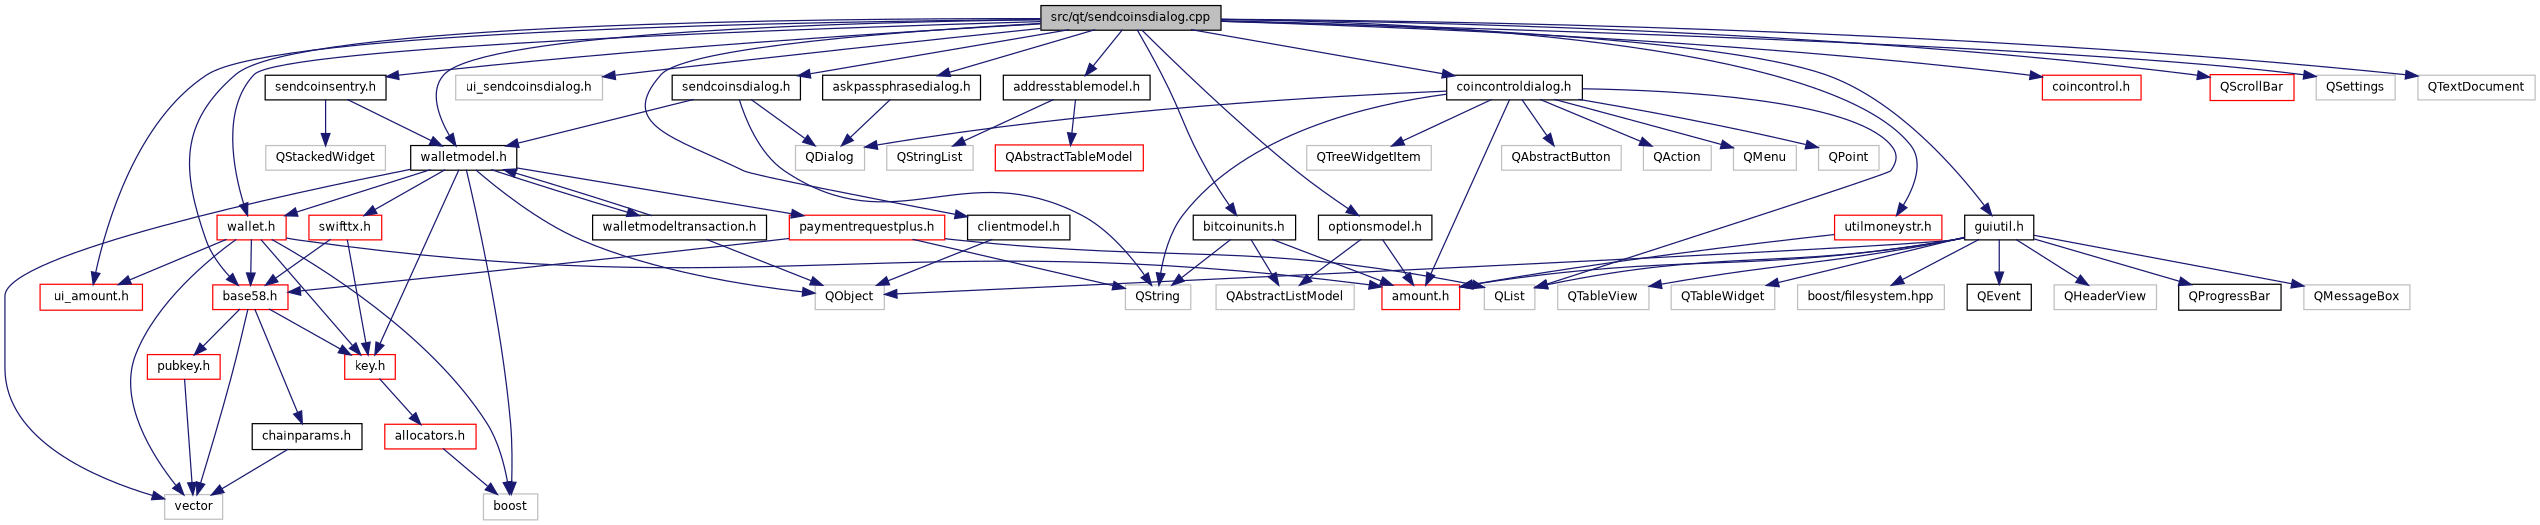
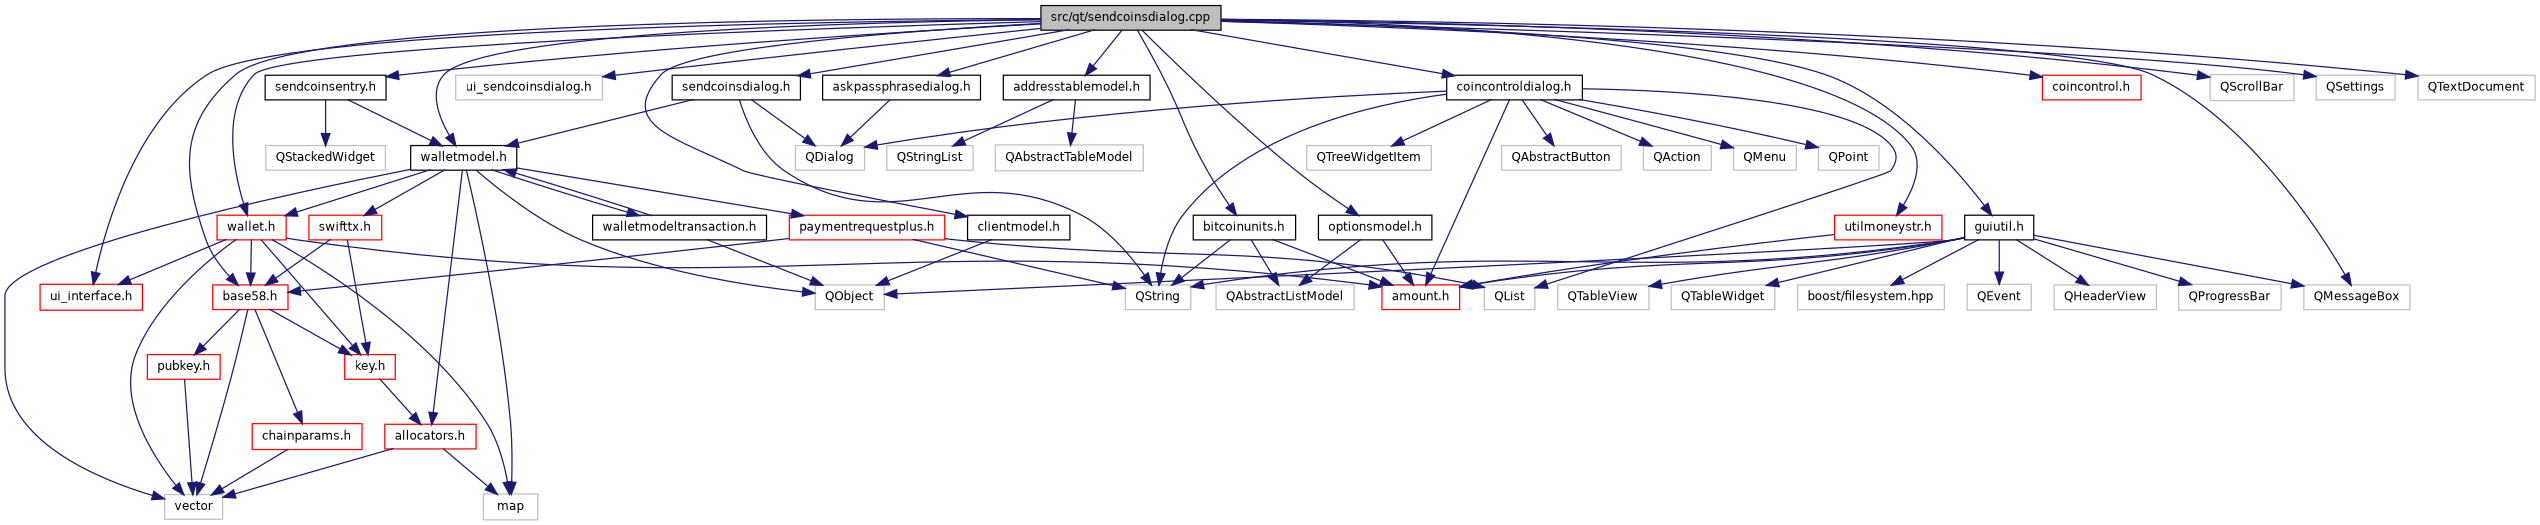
none -> (1829, 38)
(2252, 88) -> (2252, 88)
(1069, 158) -> (1069, 158)
(1756, 260) -> (1584, 262)
(416, 265) -> (448, 291)
(91, 297) -> (91, 297)
(1999, 297) -> (1999, 297)
(2230, 297) -> (2230, 297)
(307, 437) -> (307, 437)
none -> (314, 471)
(511, 507) -> (511, 507)
